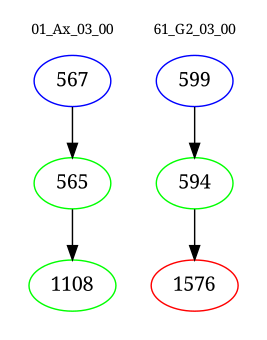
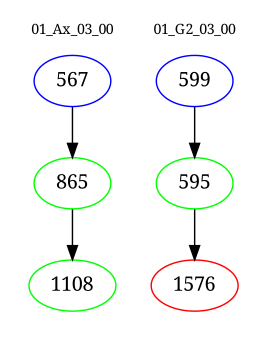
(195, 31) -> (195, 31)
(72, 183) -> (72, 183)
(195, 183) -> (195, 183)
